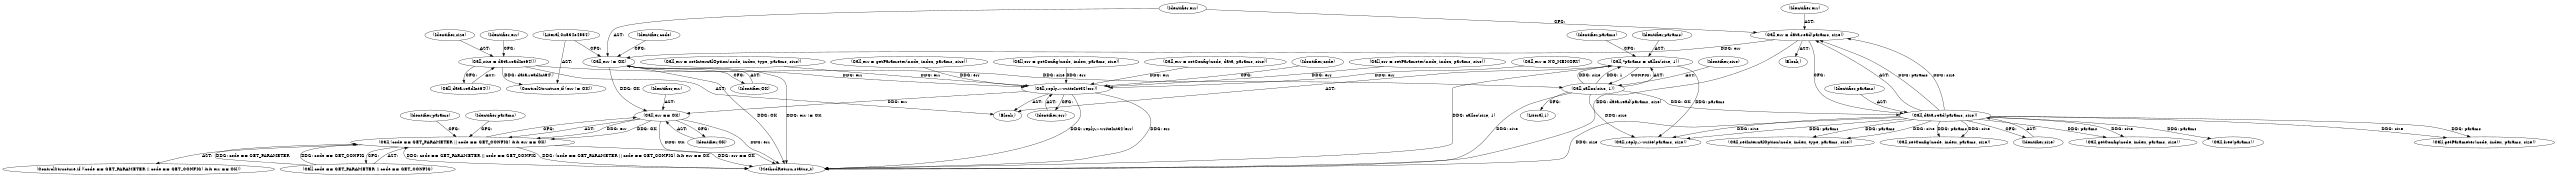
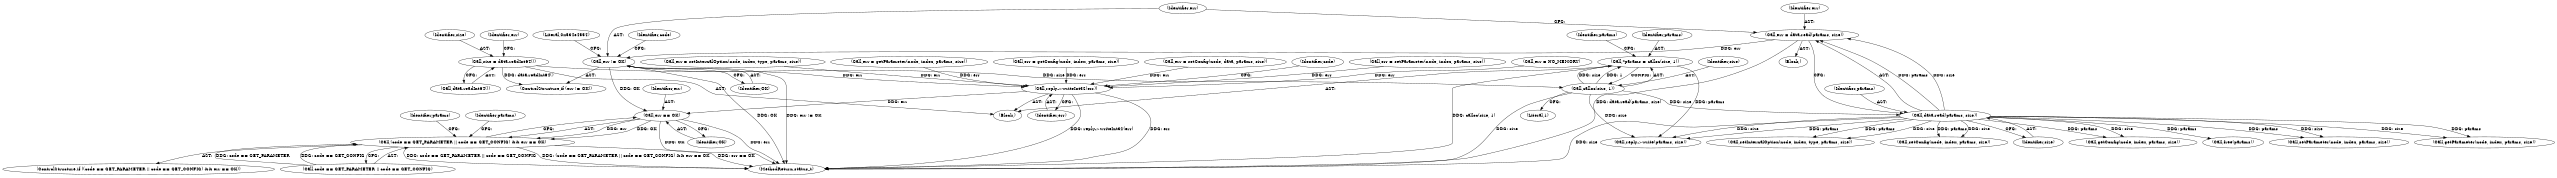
(562, 60) -> (584, 75)
(1681, 102) -> (1681, 102)
none -> (2339, 142)
